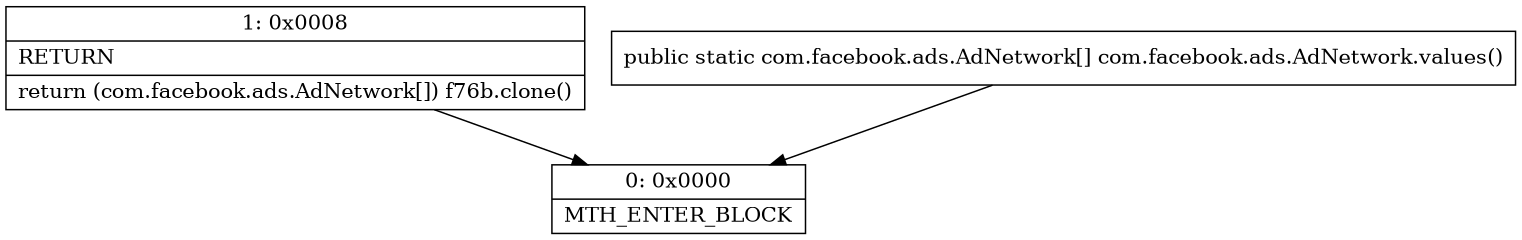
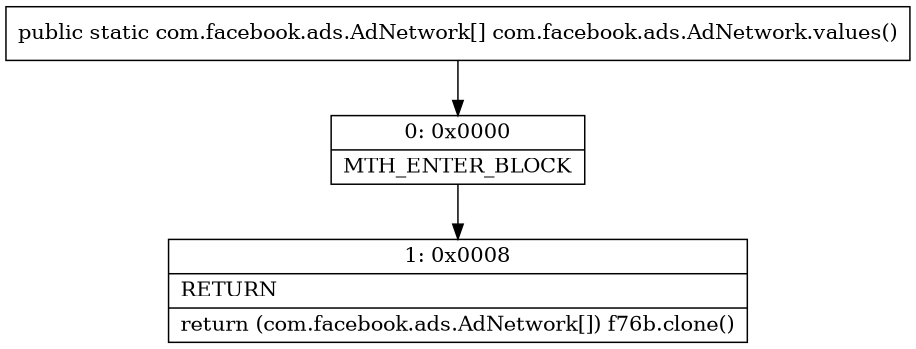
(504, 135) -> (458, 204)
